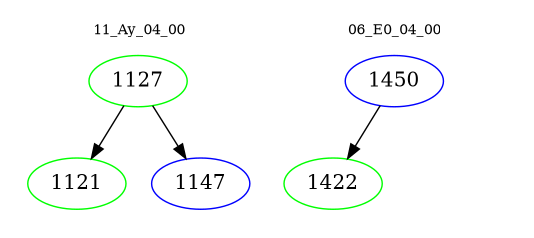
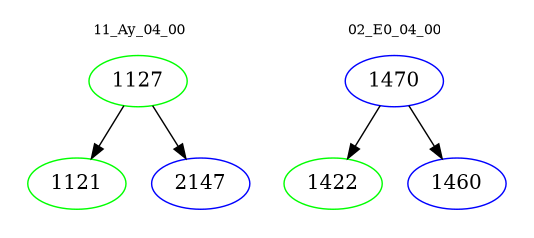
(395, 31) -> (395, 31)
(394, 81) -> (394, 81)
(201, 184) -> (201, 184)
none -> (457, 184)
